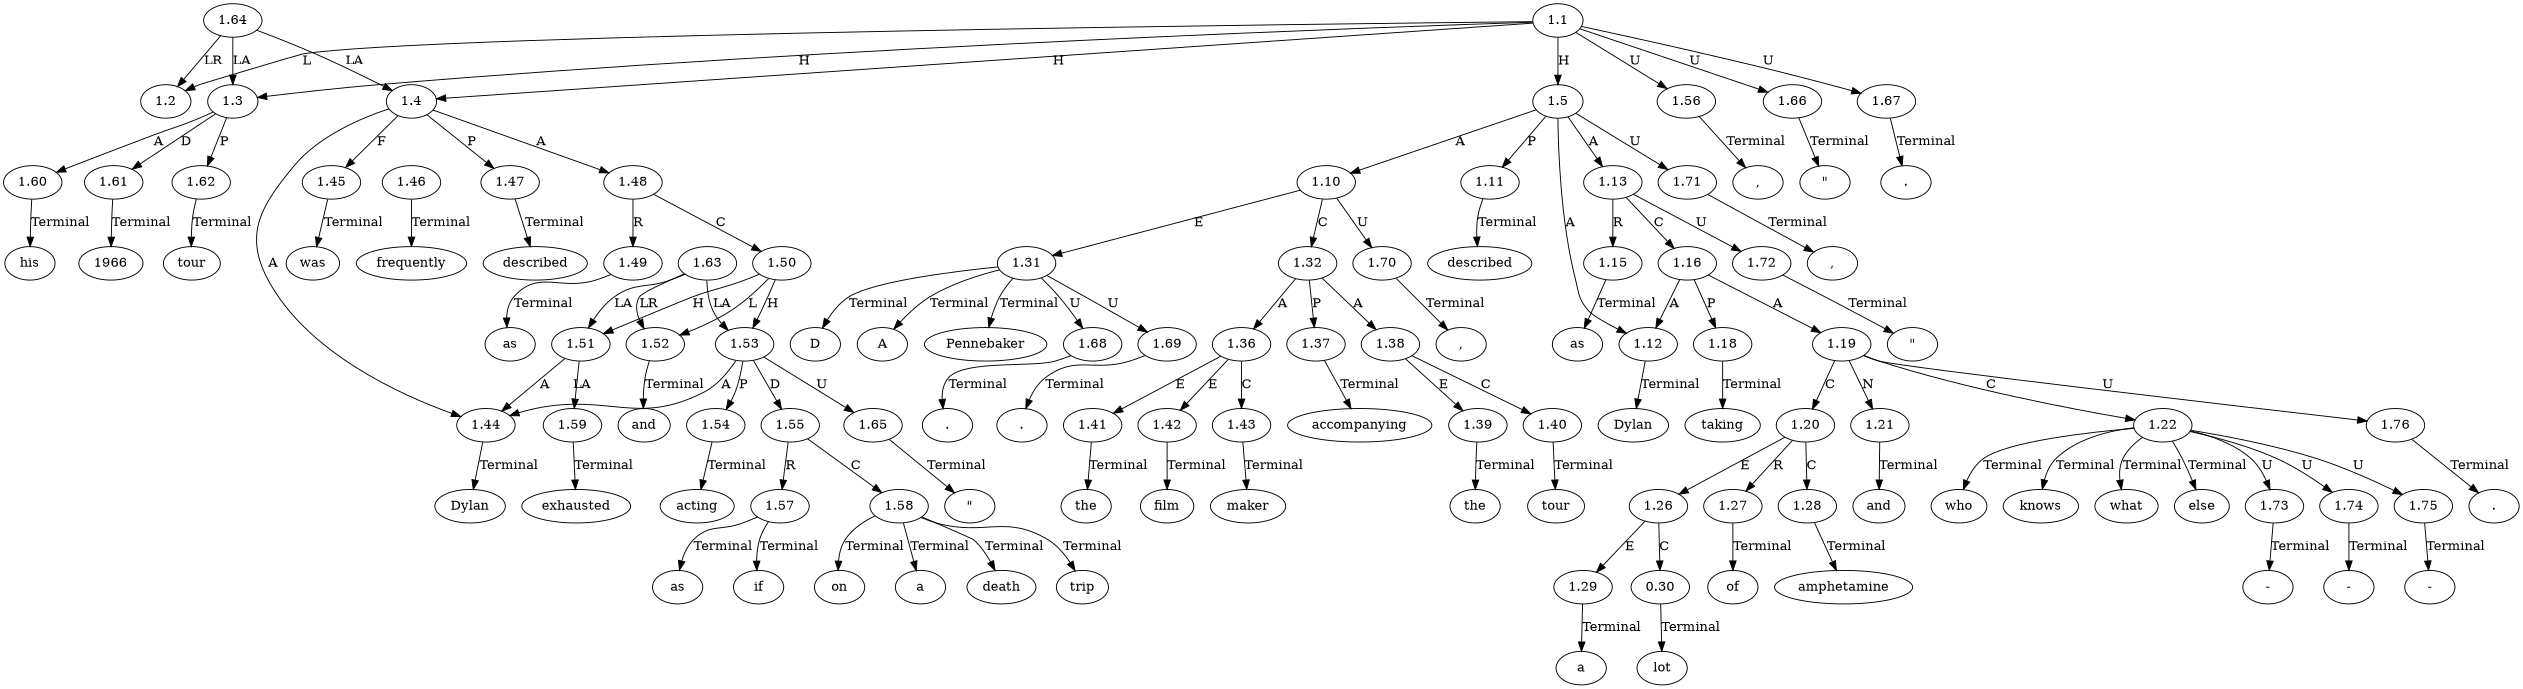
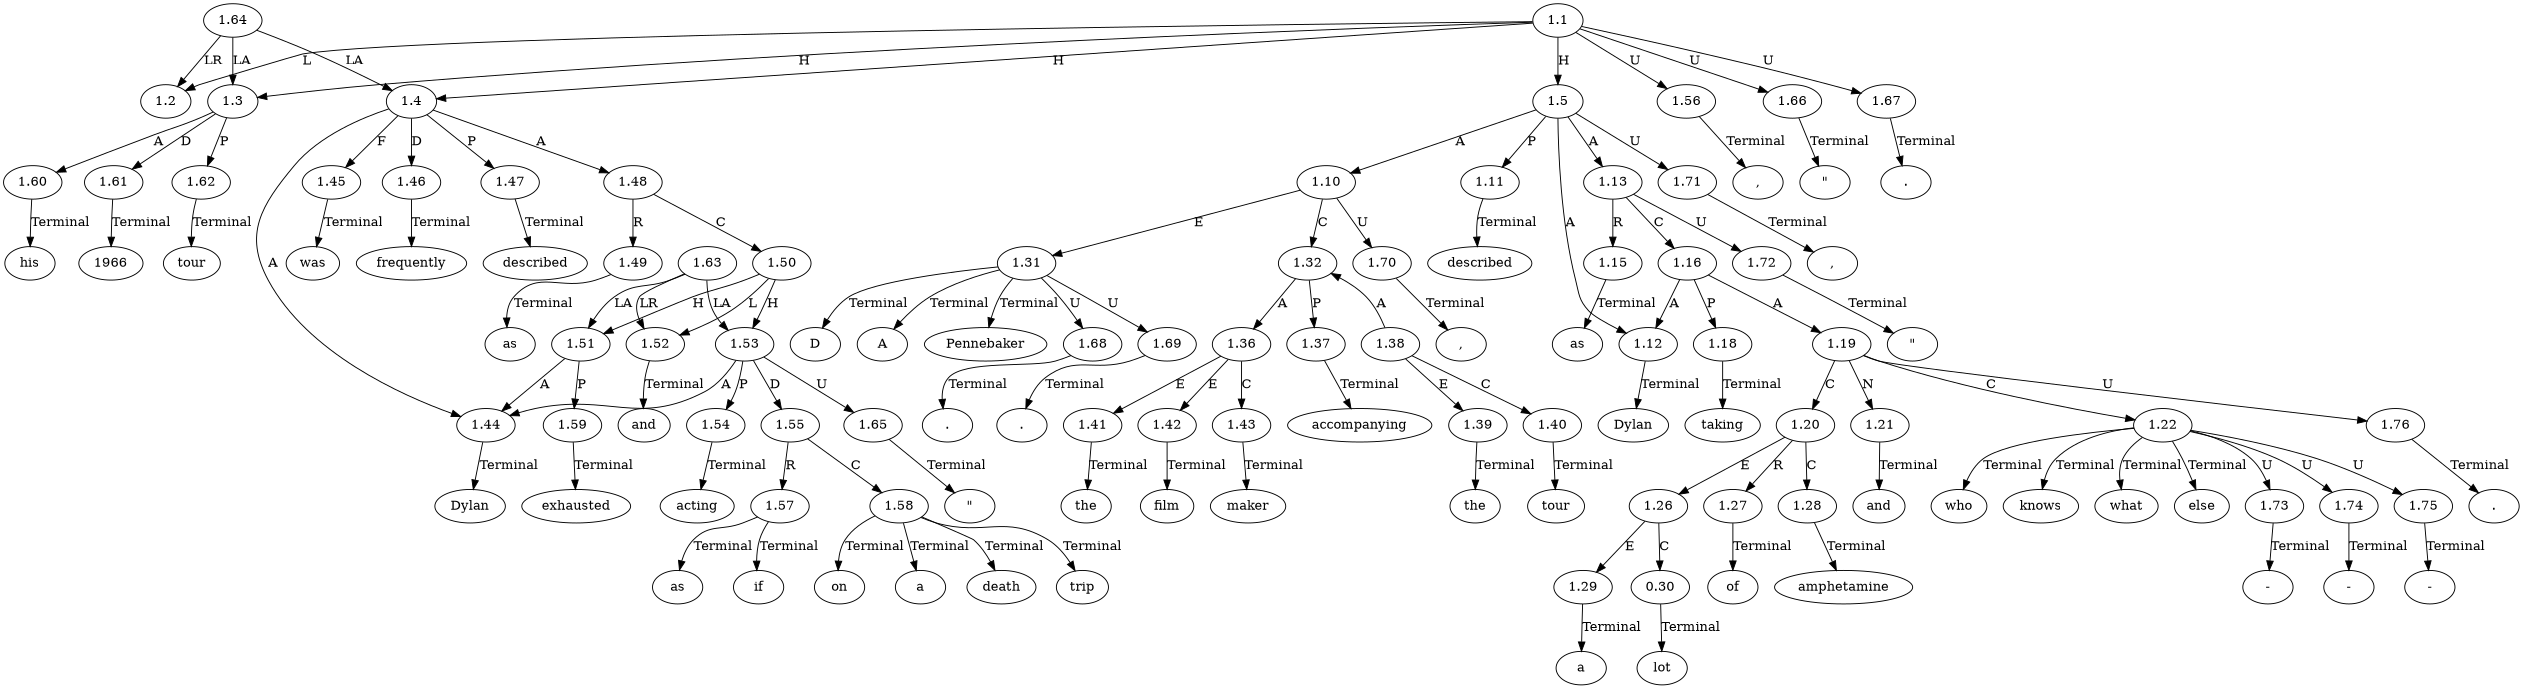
none -> (411, 137)
(1346, 301) -> (1367, 298)
(582, 385) -> (582, 385)
